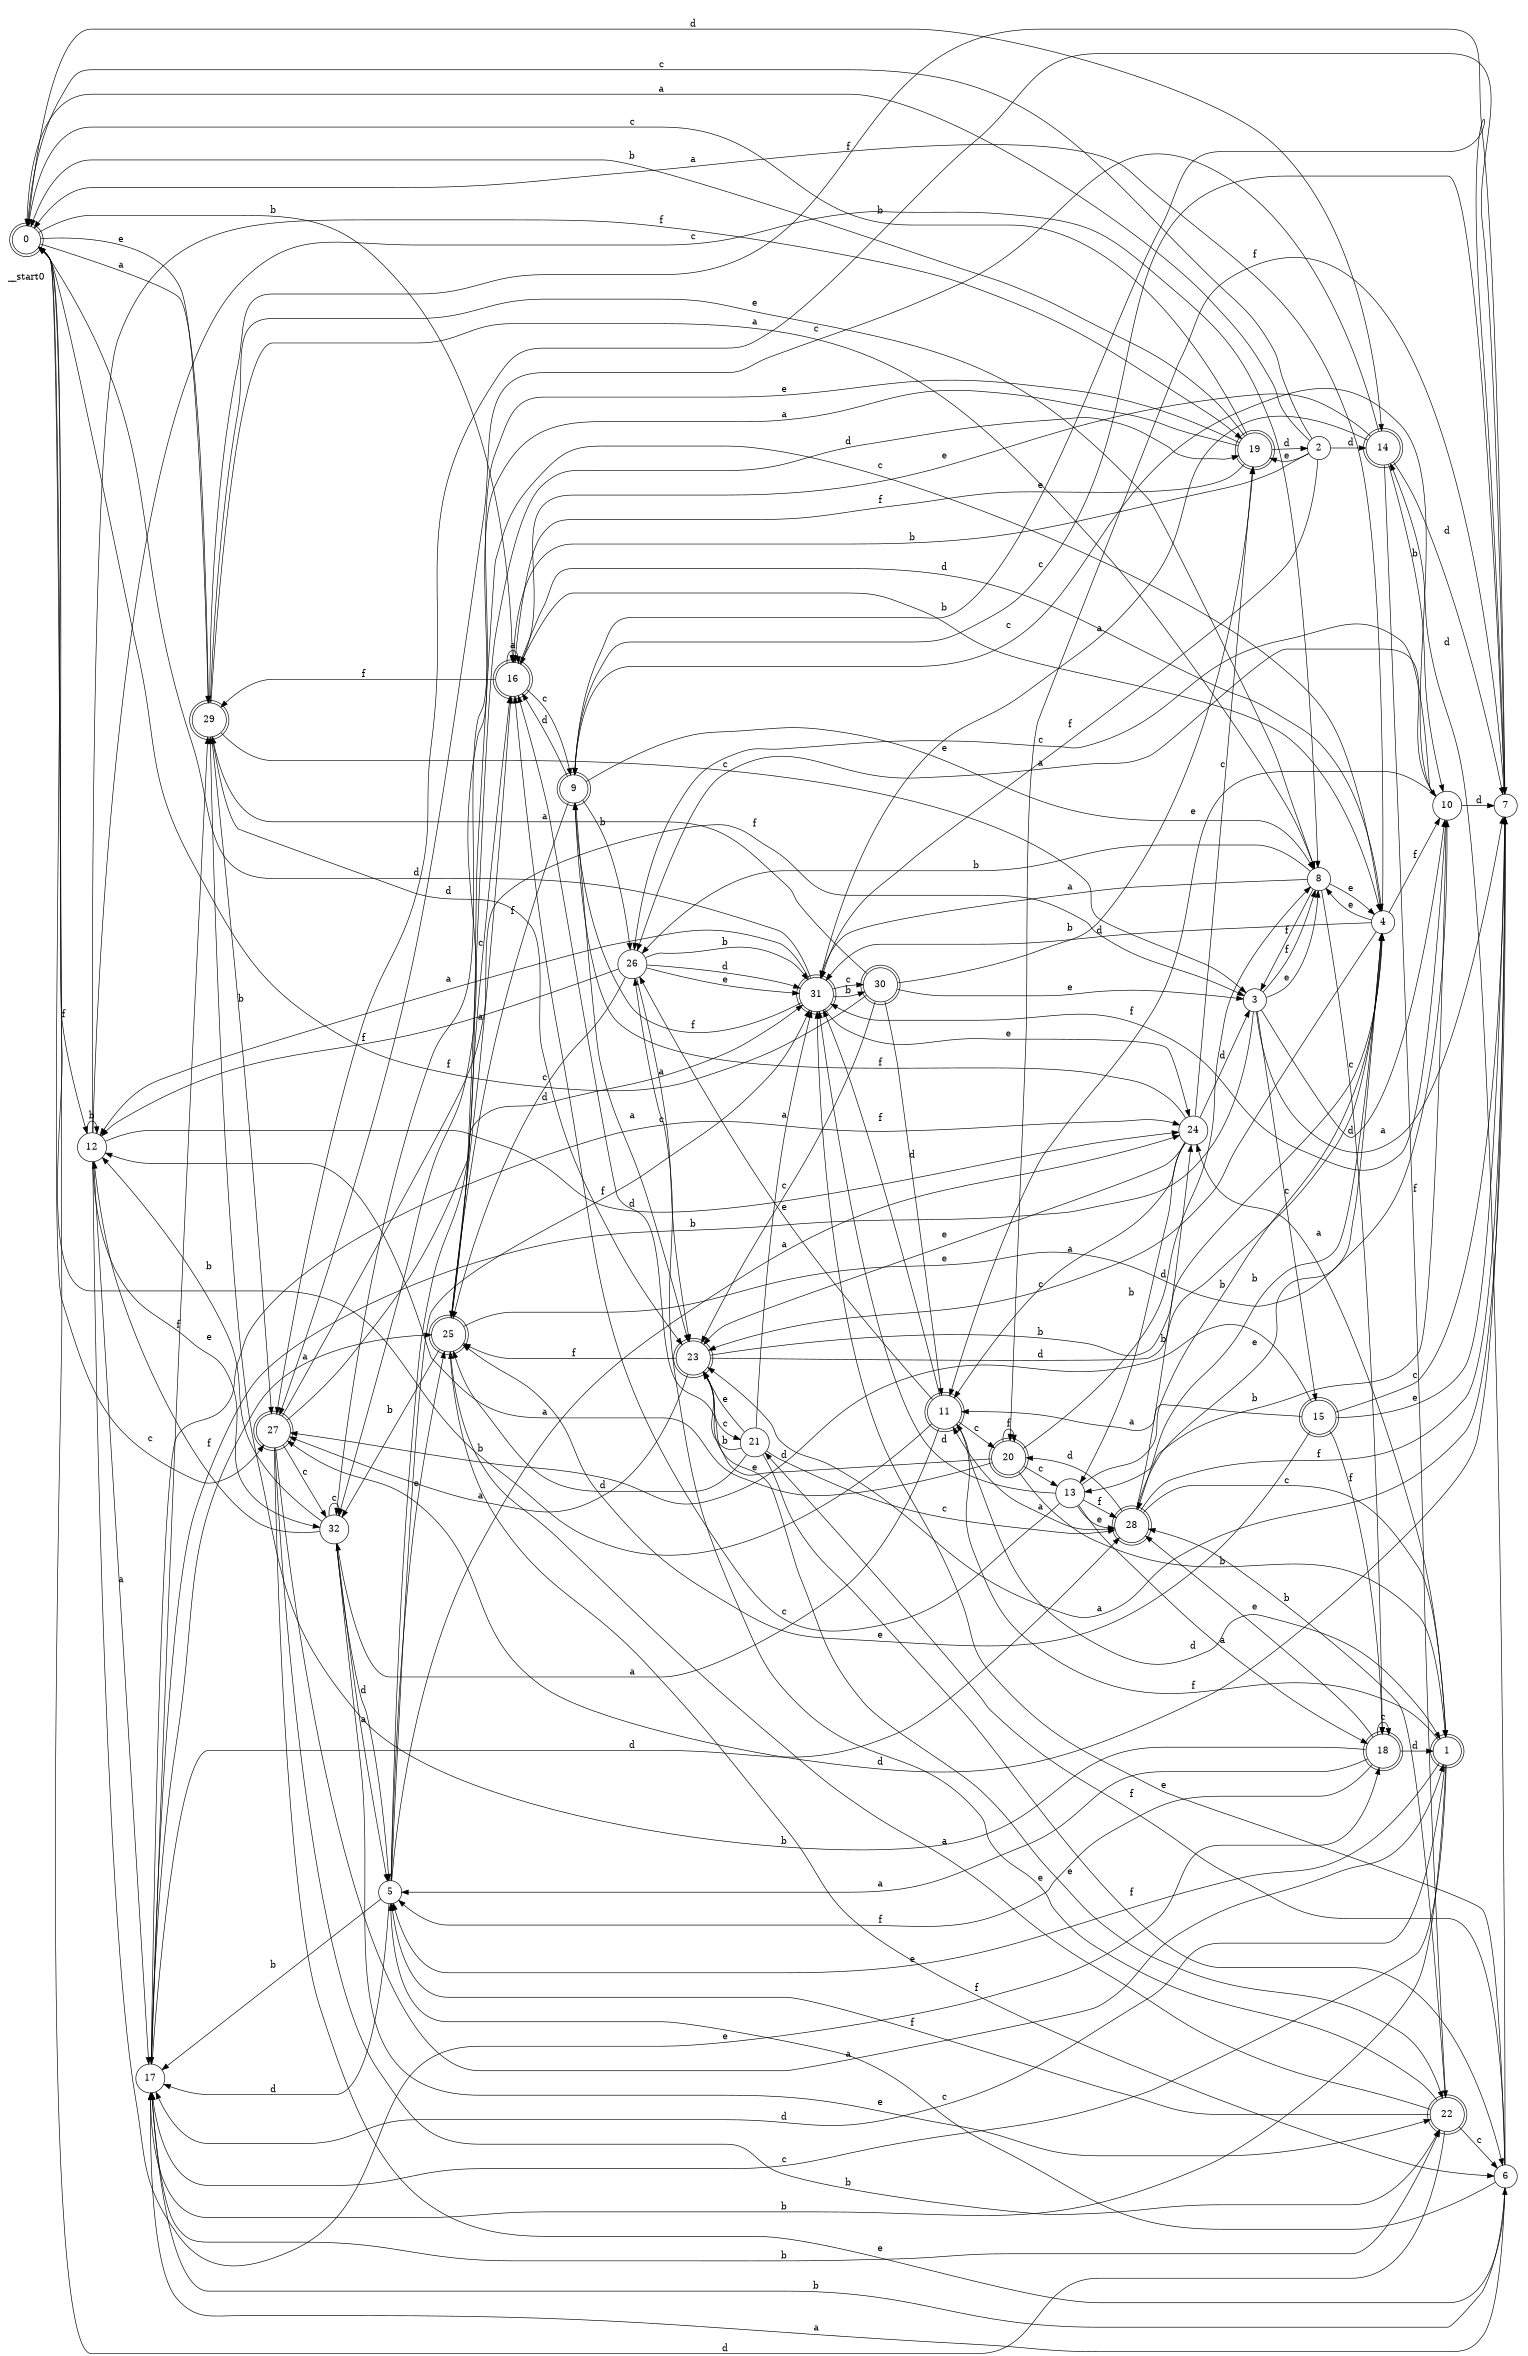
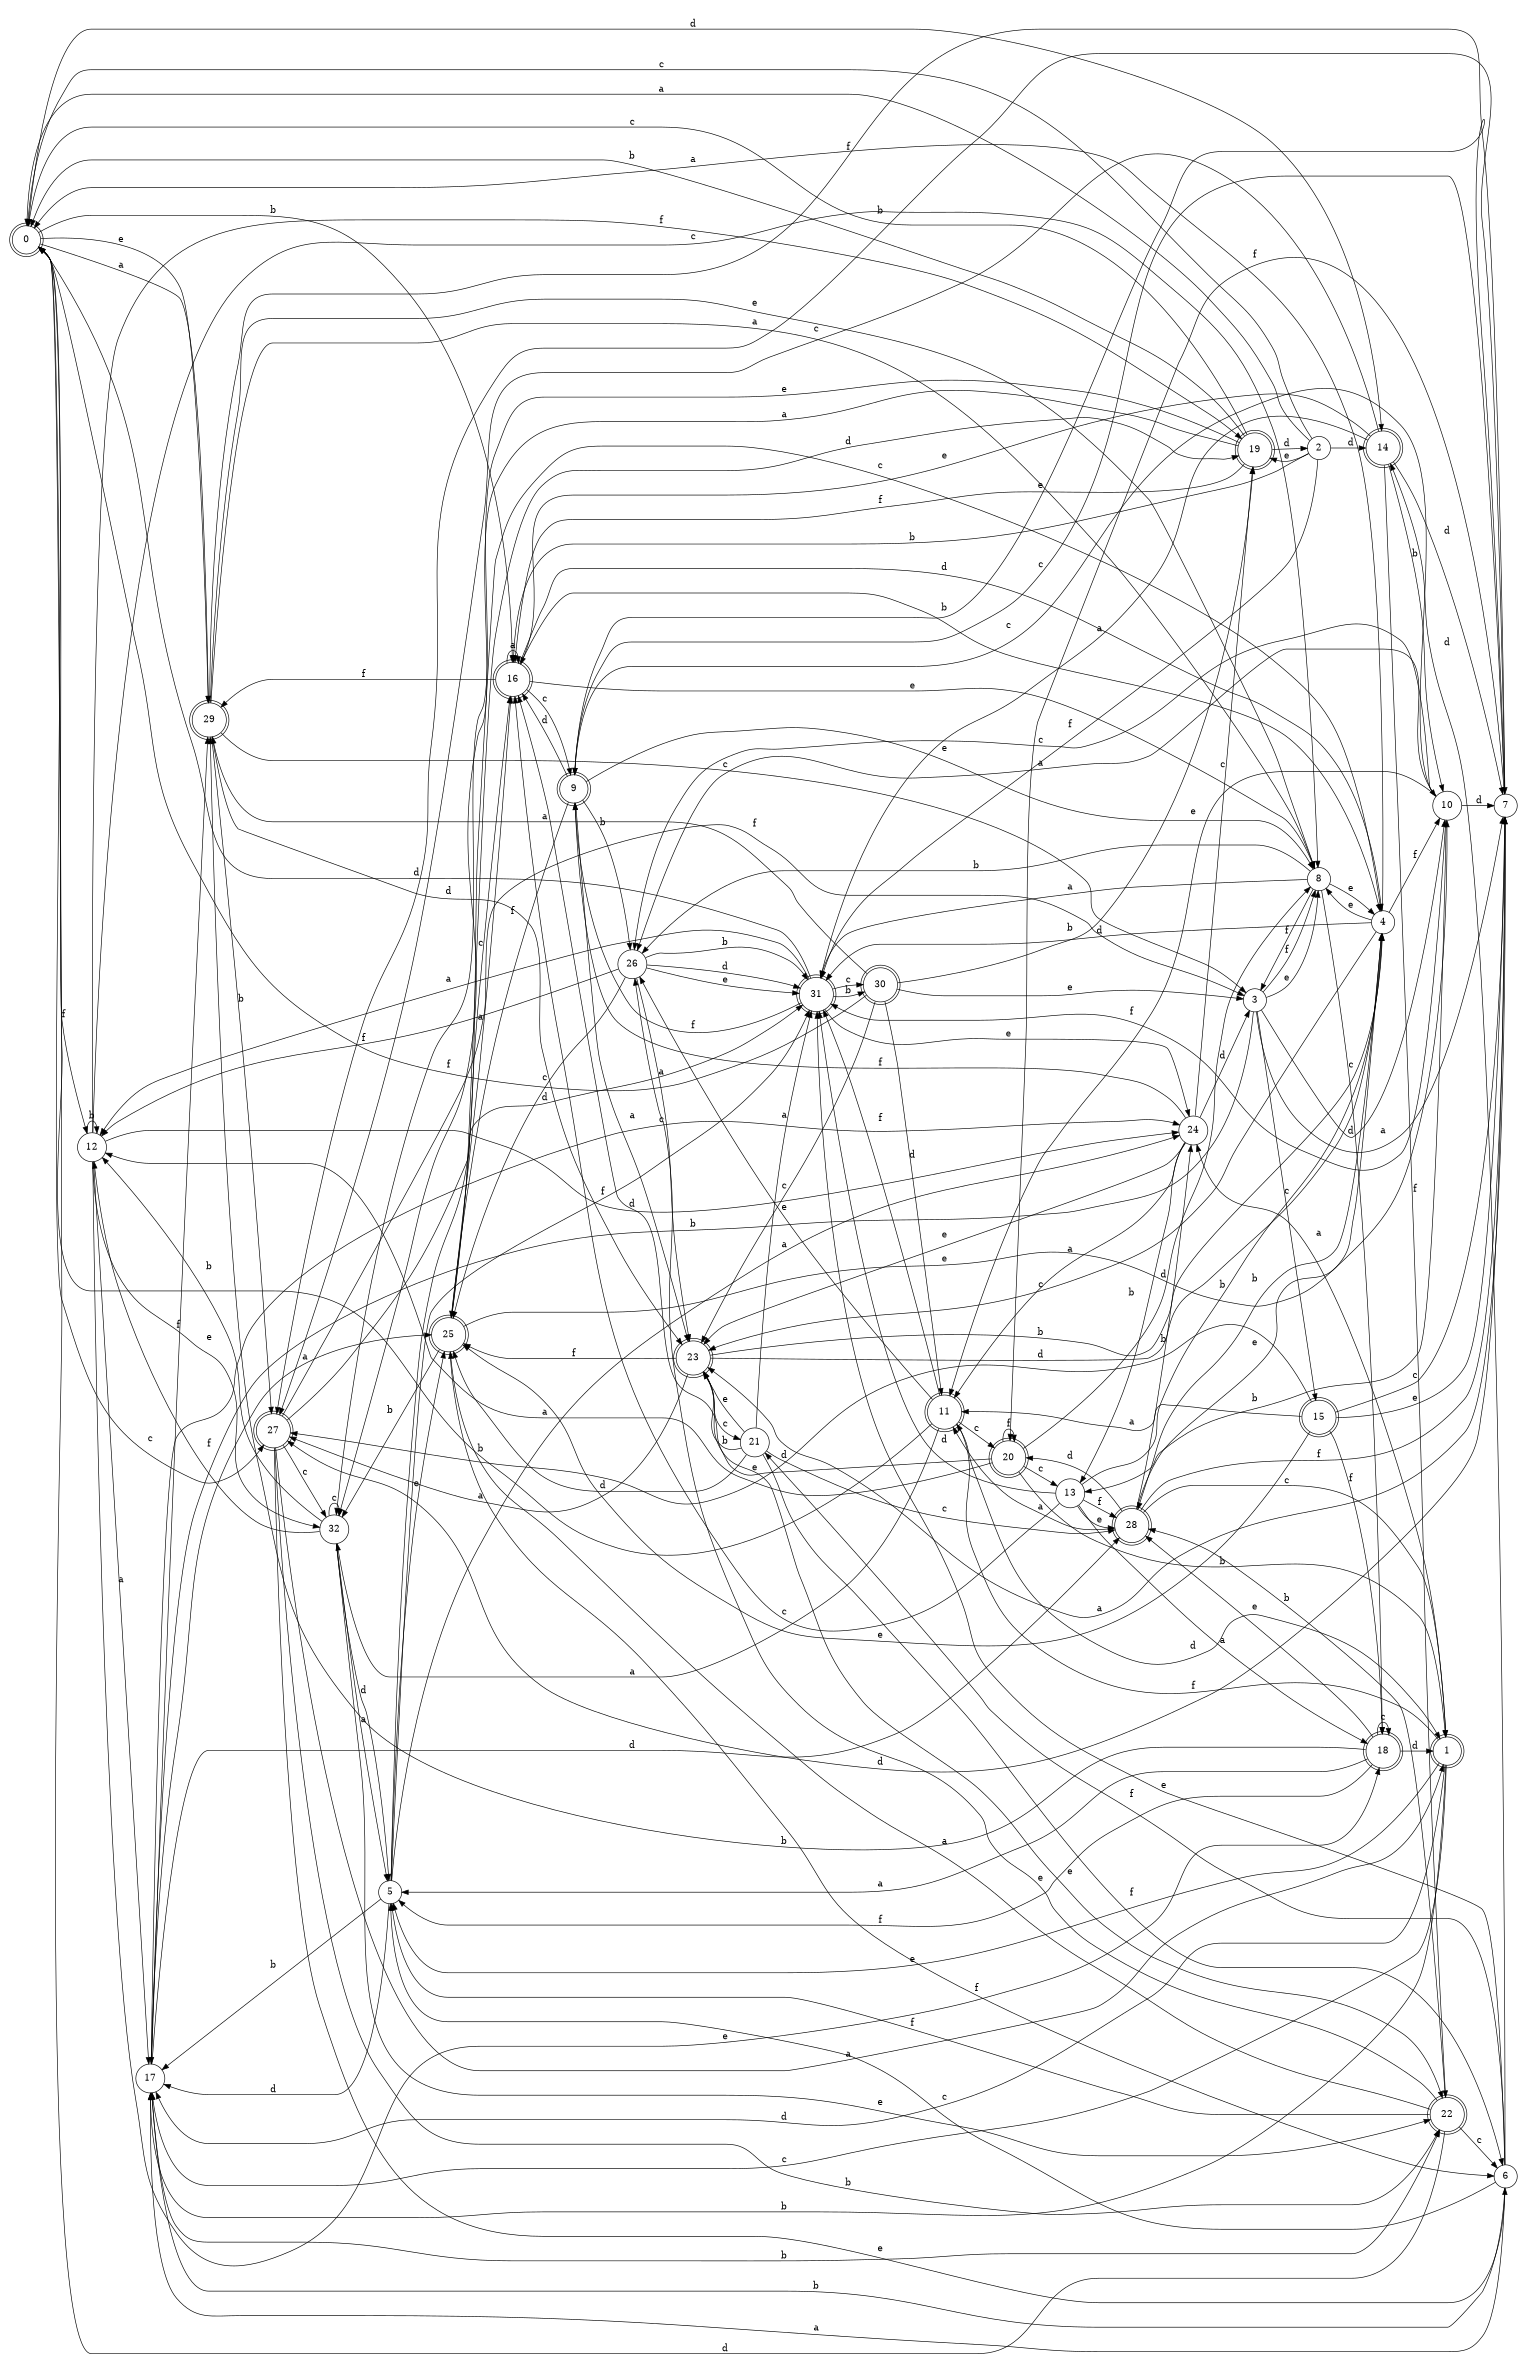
(26, 277) -> none
none -> (948, 690)
